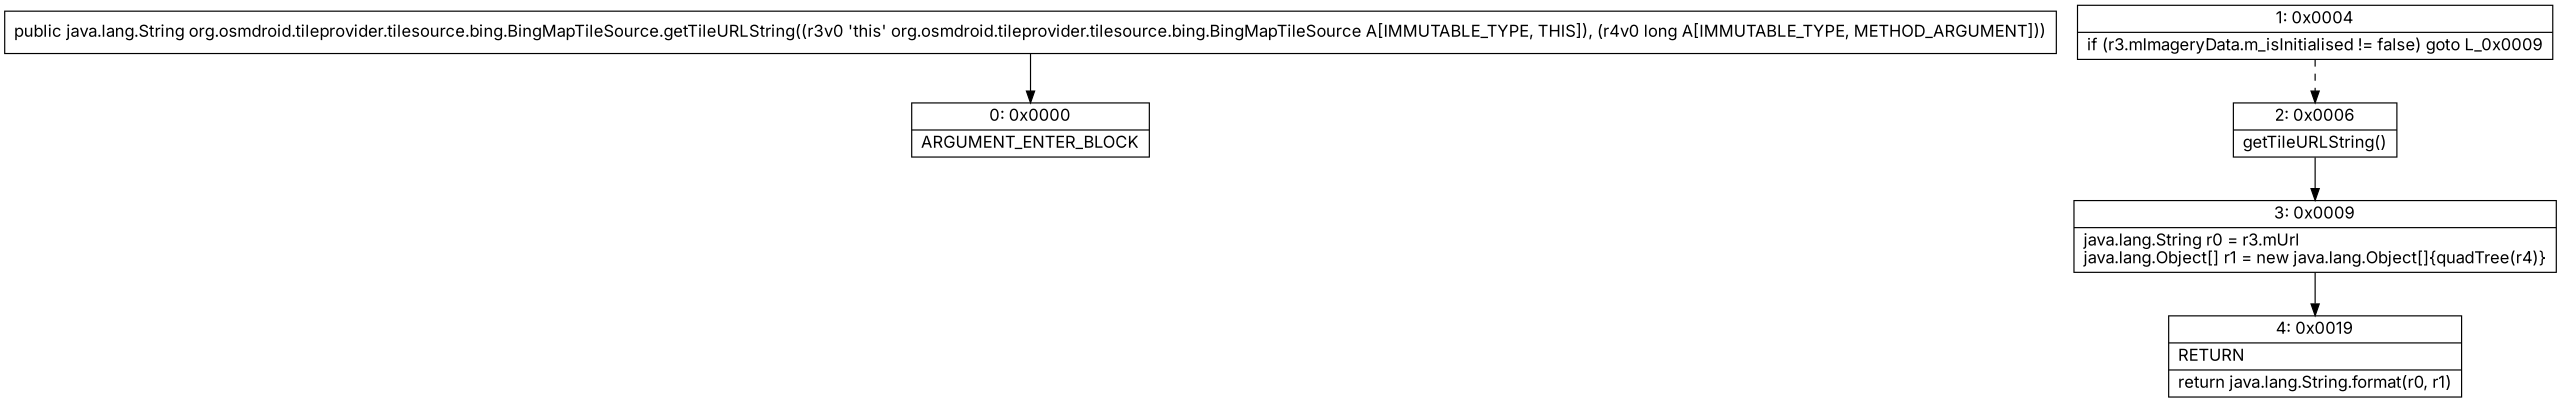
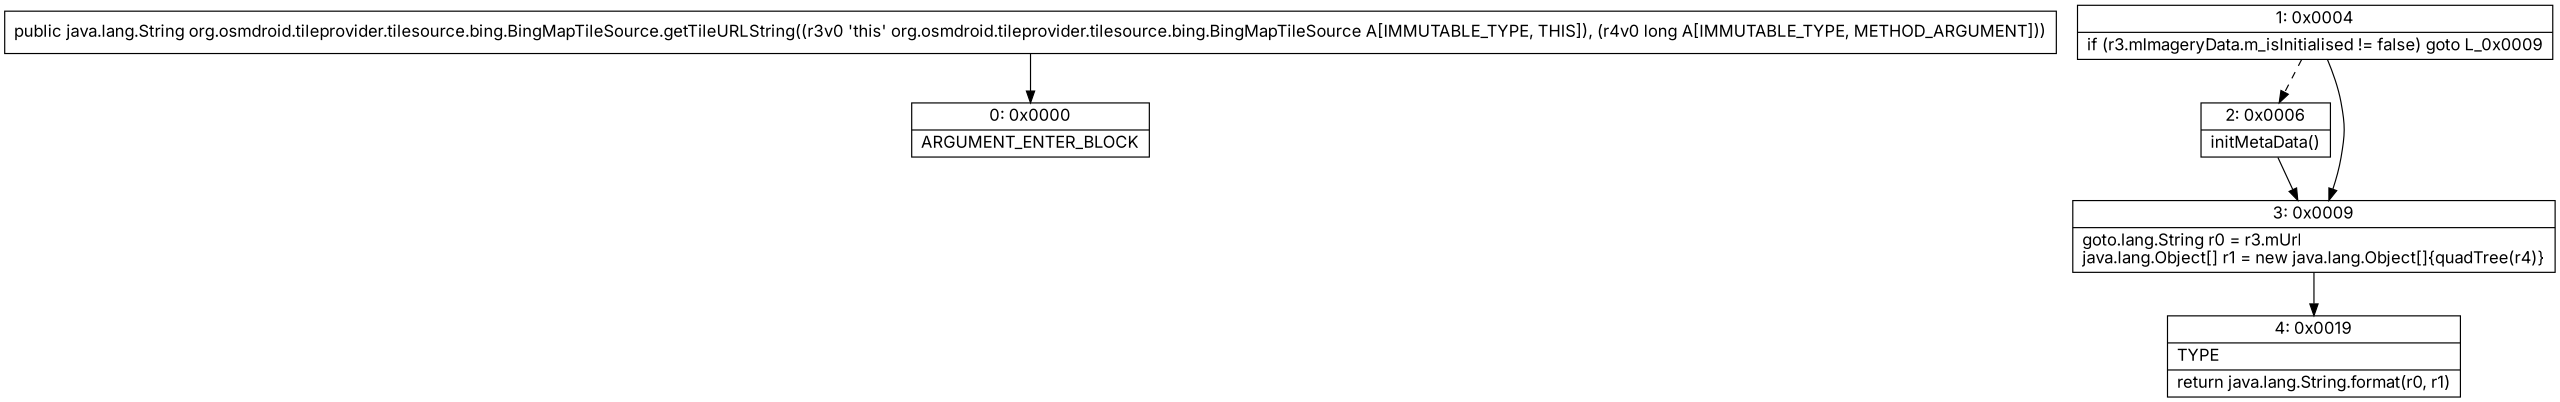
none -> (2344, 124)
(2315, 143) -> (2266, 143)
(2192, 241) -> (2192, 241)
(2212, 356) -> (2199, 356)
